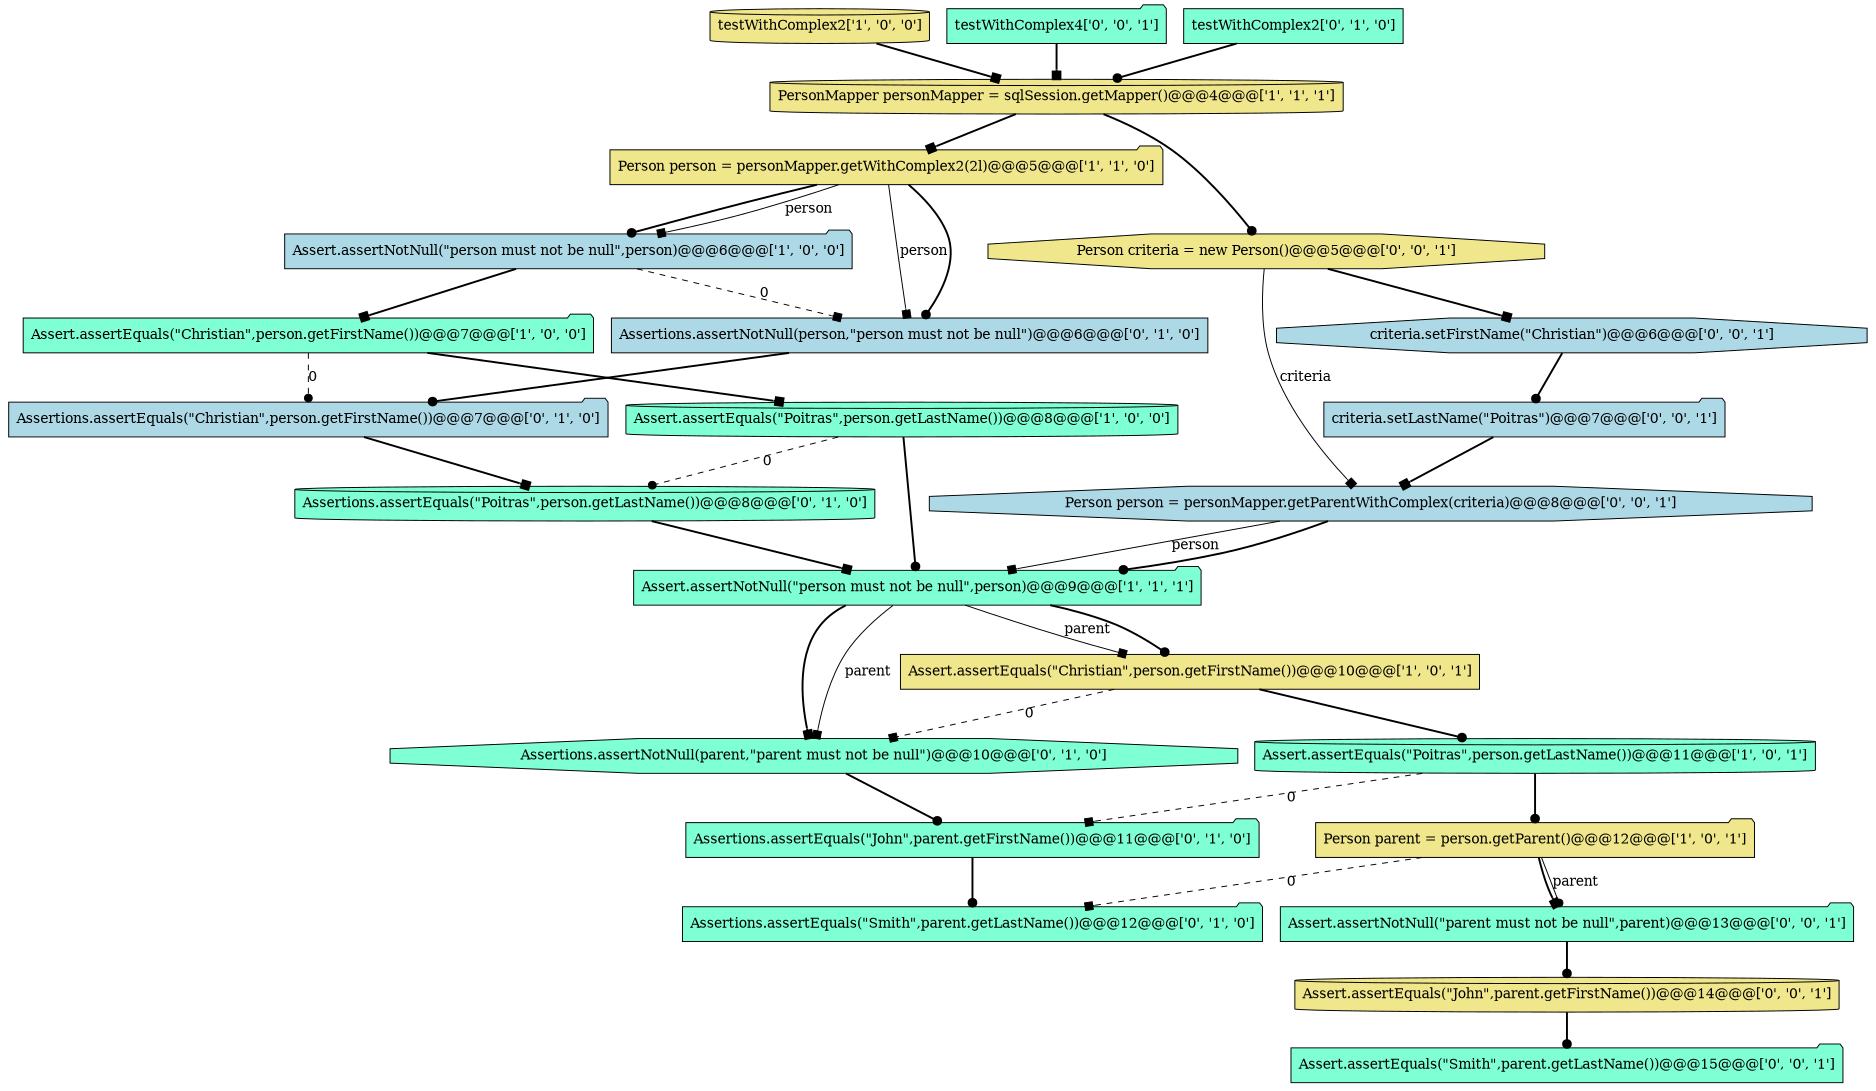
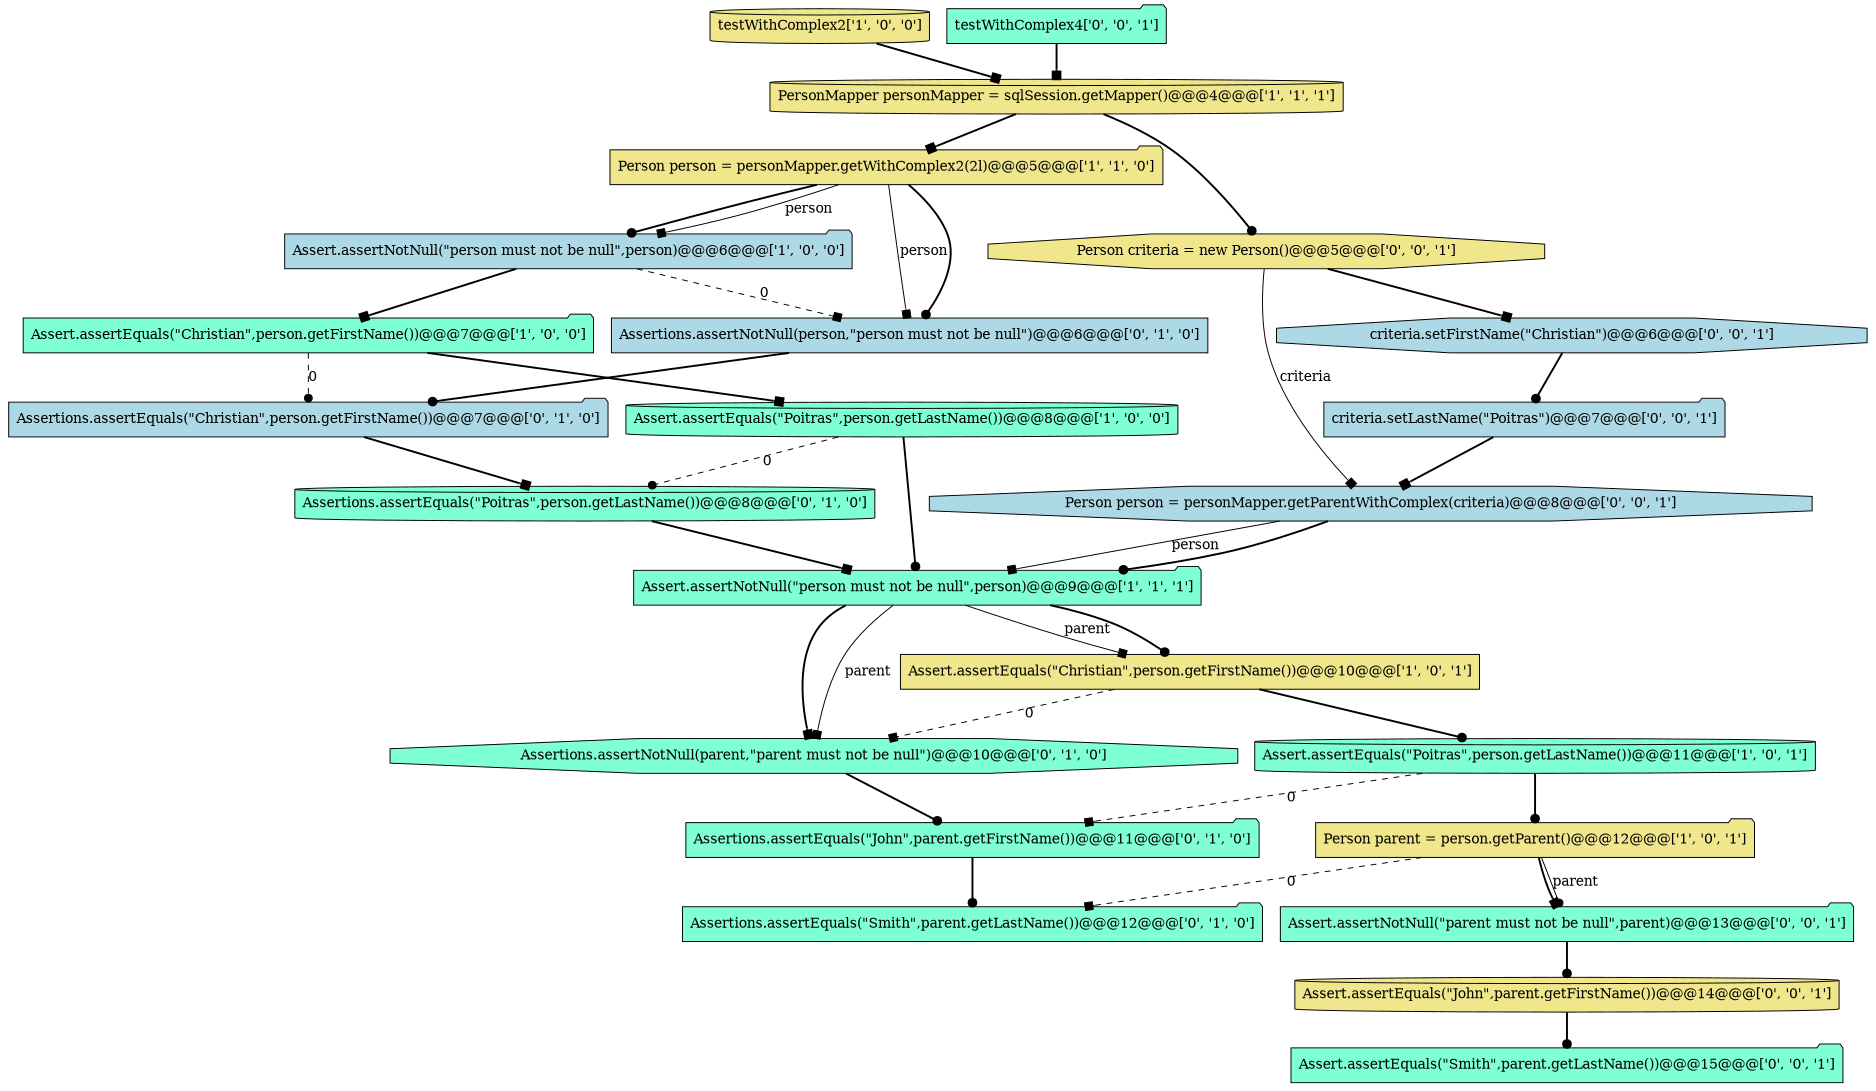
(1293, 26) -> none
